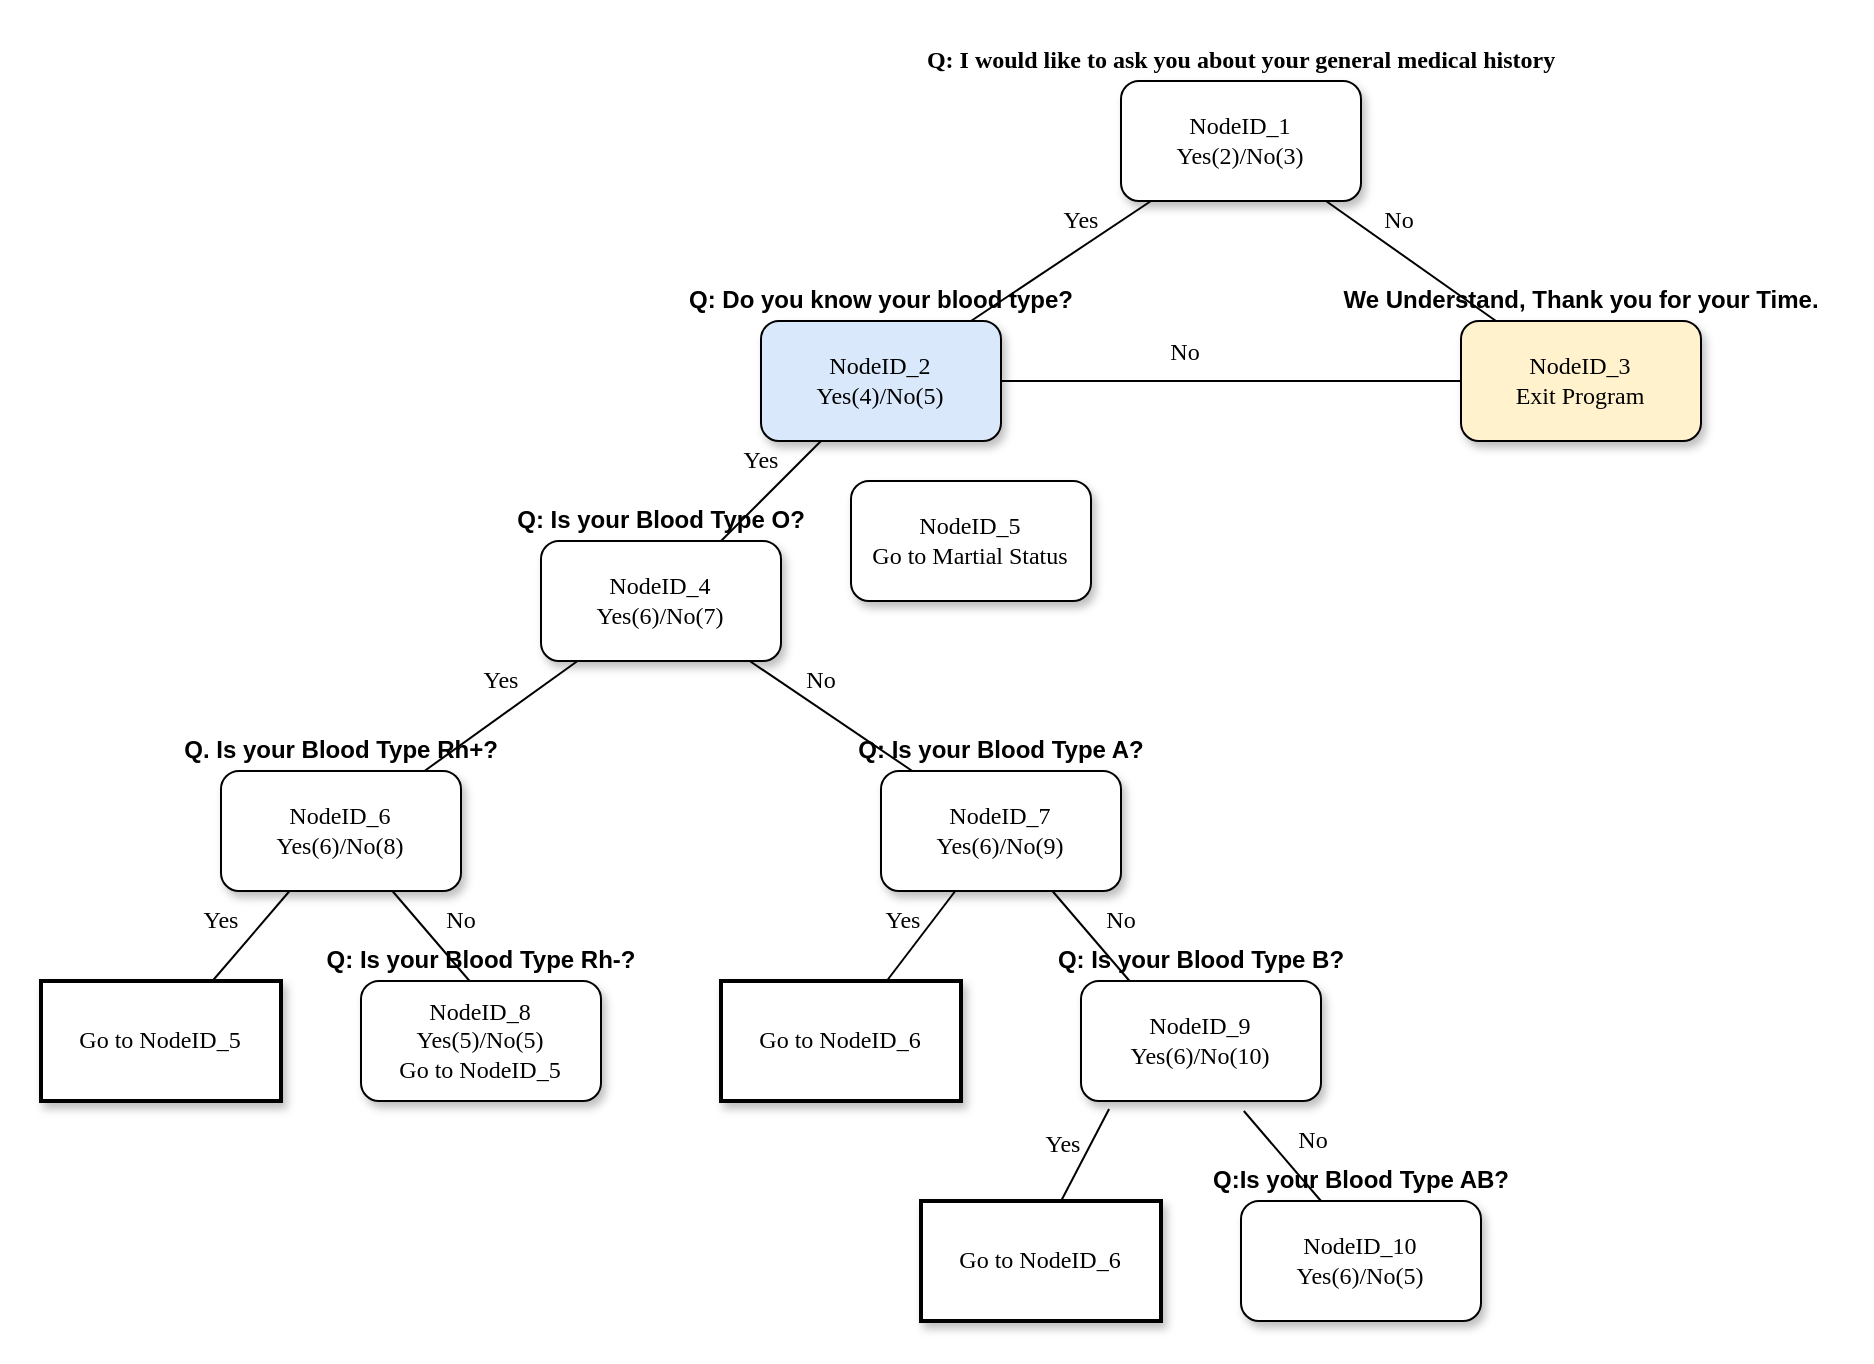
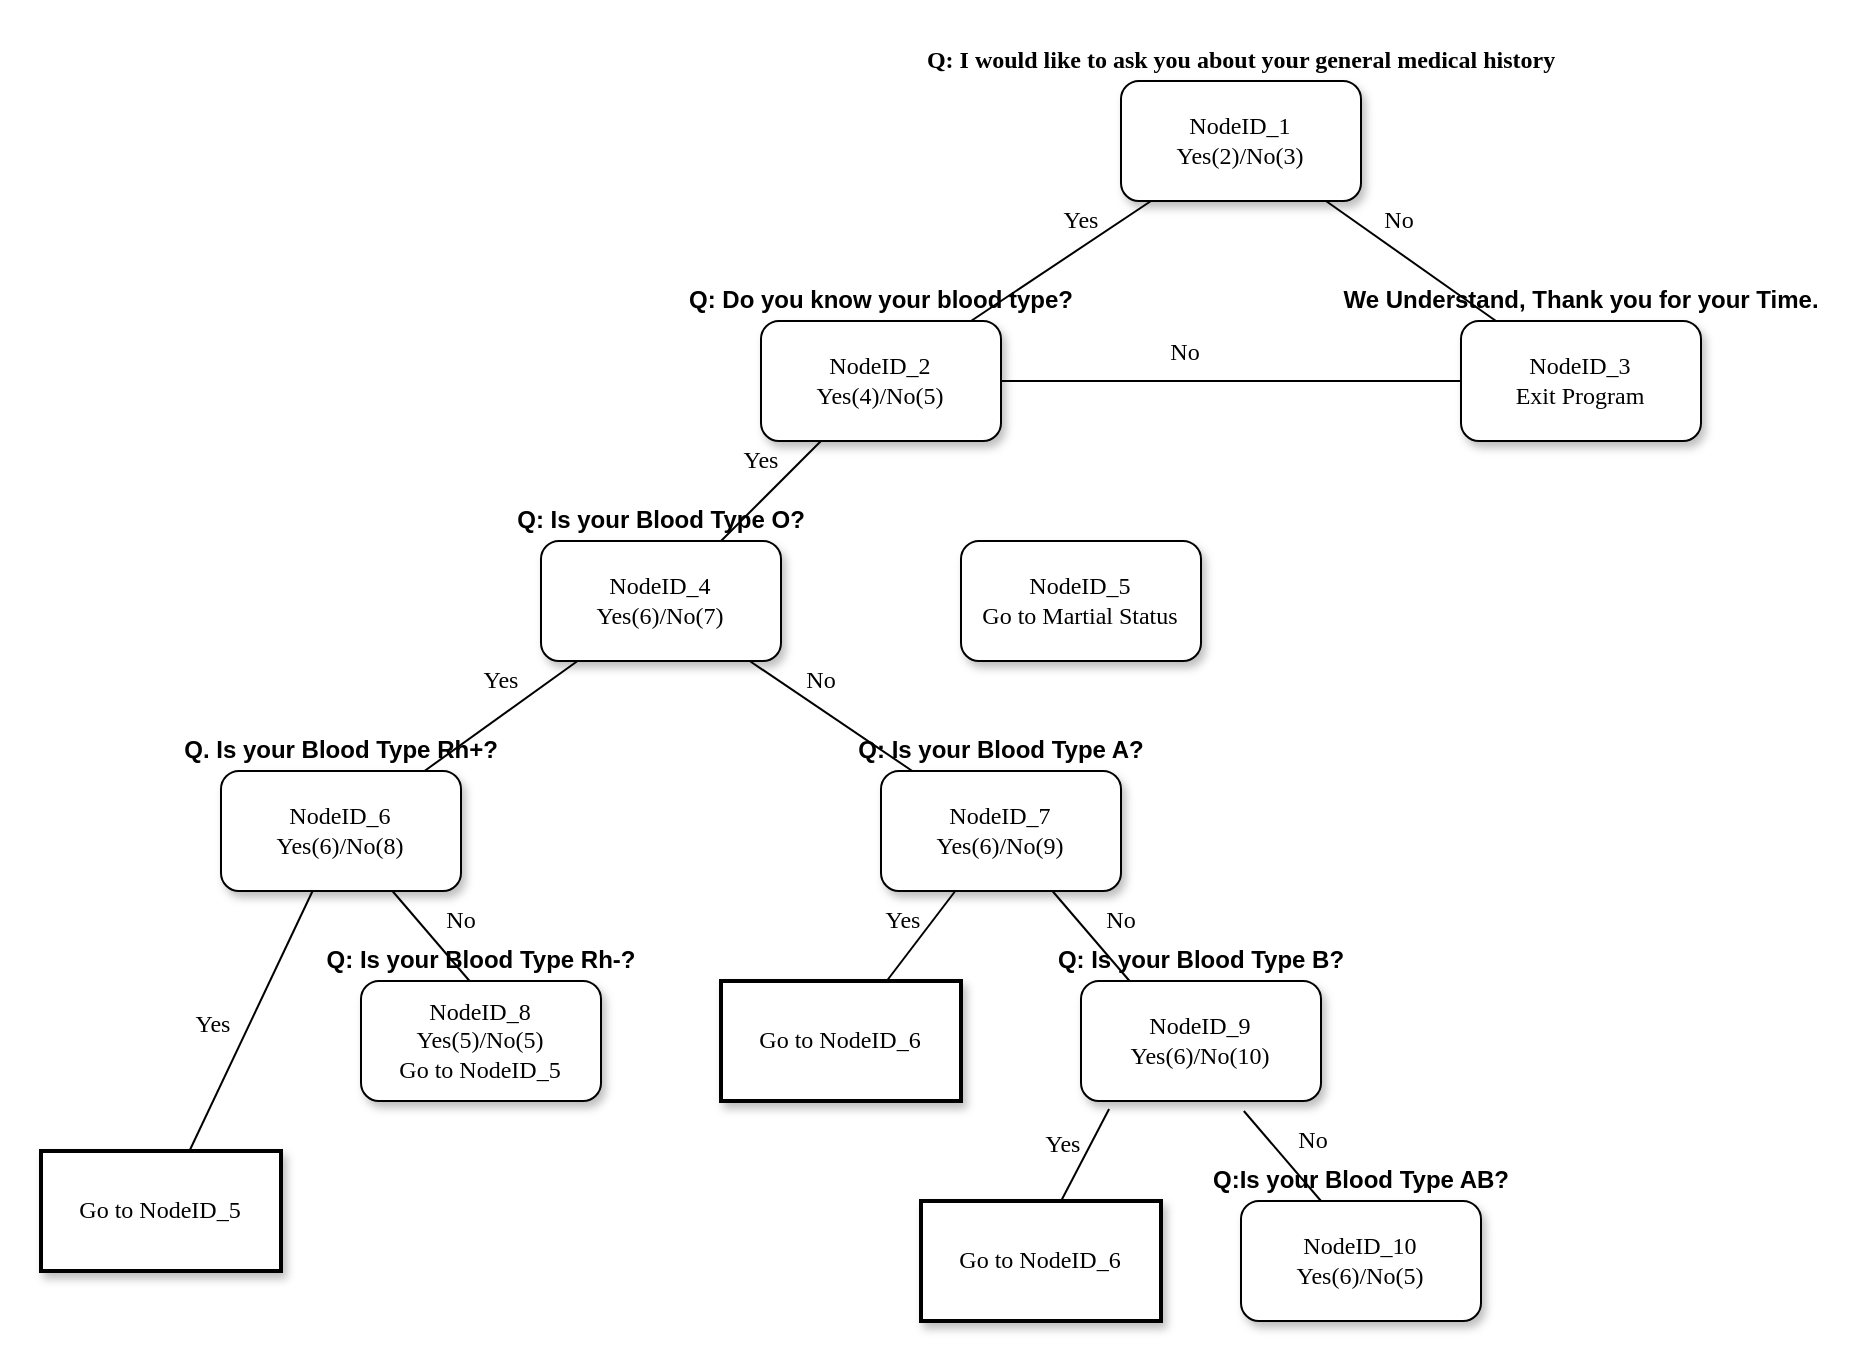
(881, 381) -> (881, 381)
(1581, 381) -> (1581, 381)
(971, 541) -> (1081, 601)
(161, 1041) -> (161, 1211)
